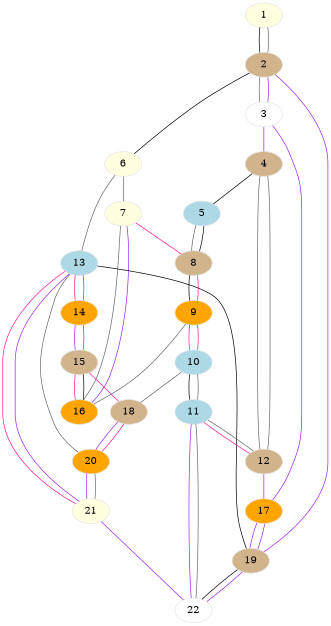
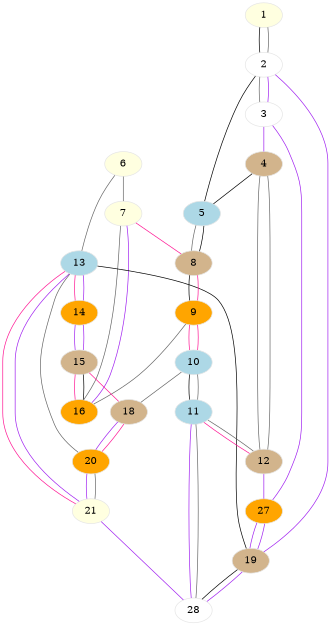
(264, 65) -> (264, 65)
(189, 110) -> (225, 136)
(264, 511) -> (264, 511)
(194, 610) -> (194, 610)
